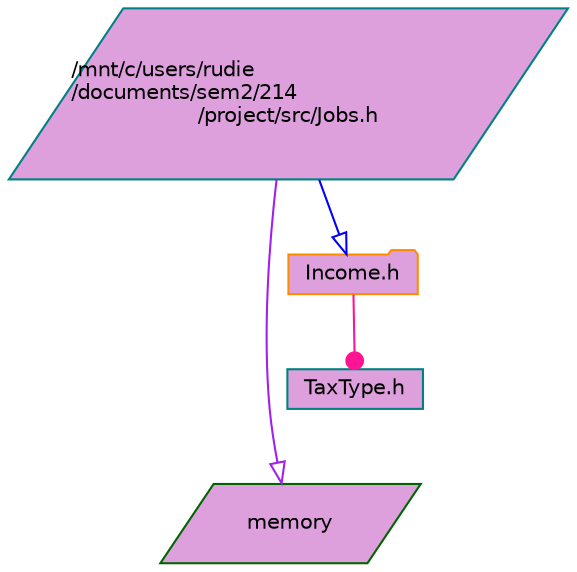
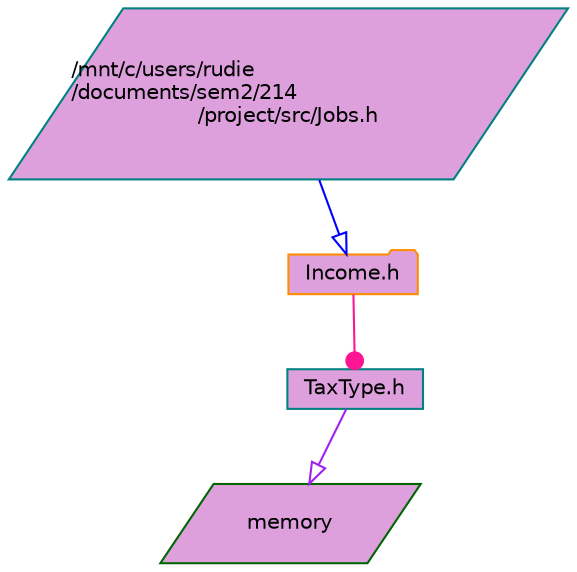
(267, 321) -> (333, 437)
